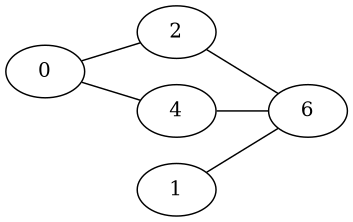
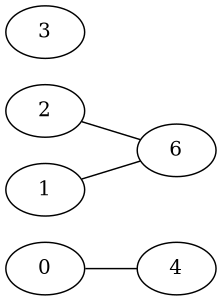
none -> (45, 32)
(111, 52) -> none
(243, 111) -> none
